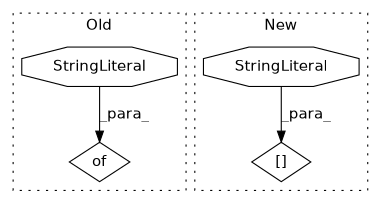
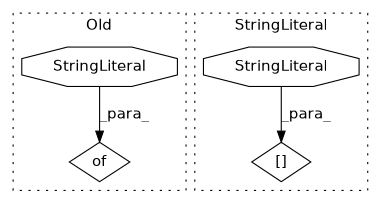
(281, 26) -> (281, 26)
